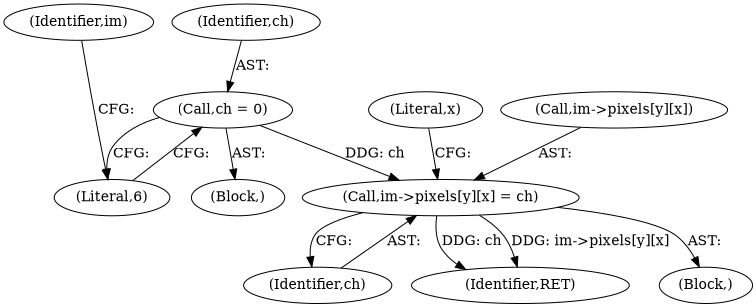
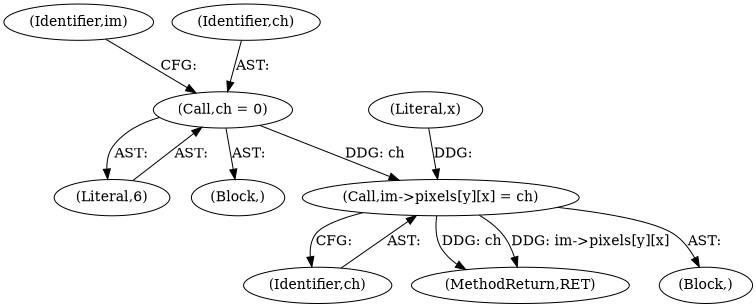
(93, 105) -> (146, 63)
(614, 110) -> none
(134, 154) -> (134, 154)
(194, 154) -> (194, 154)
(455, 154) -> (455, 154)
(520, 285) -> (520, 285)
